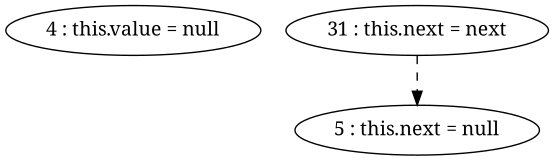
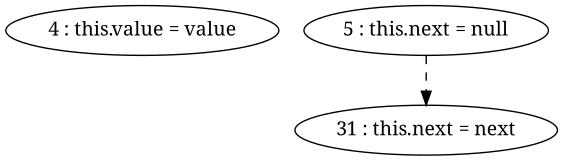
(133, 30) -> (142, 30)
(417, 74) -> (426, 74)
